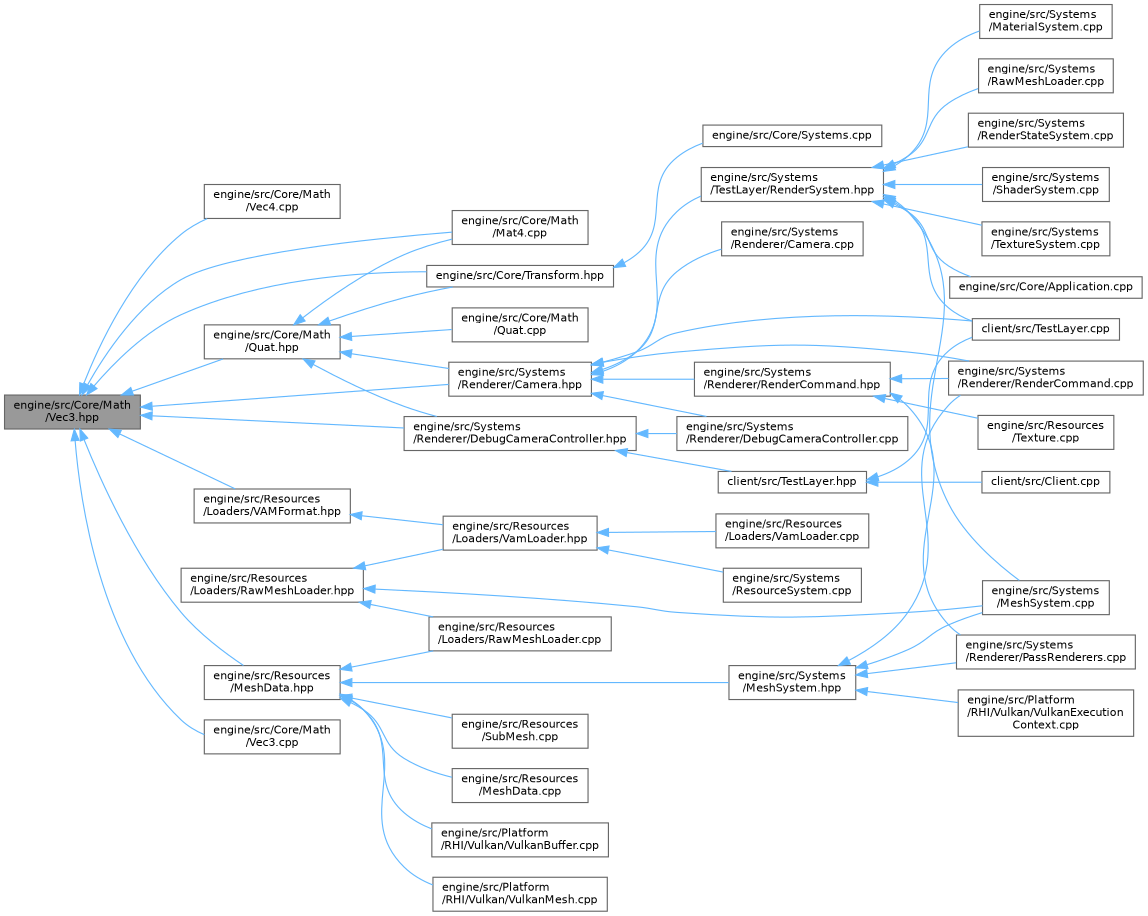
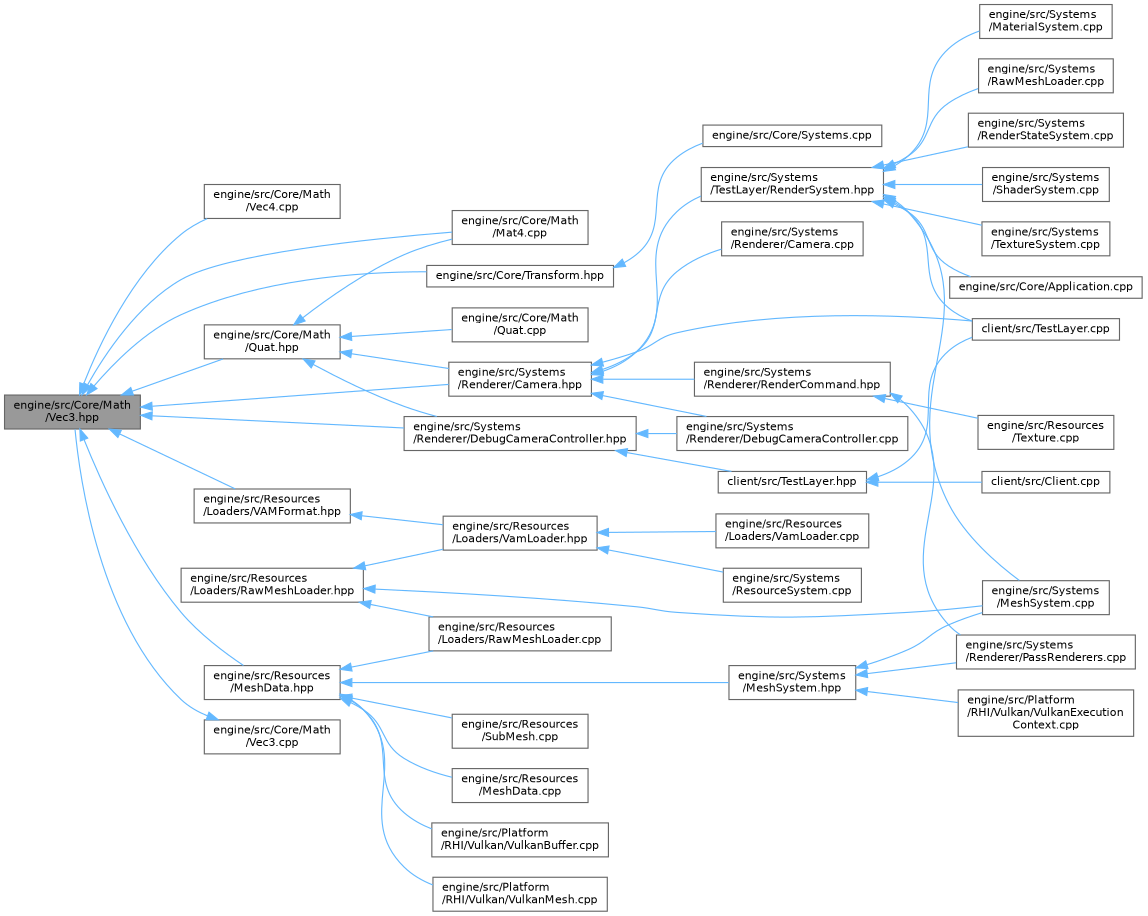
(390, 301) -> none
(1046, 378) -> none
(109, 603) -> (111, 588)
